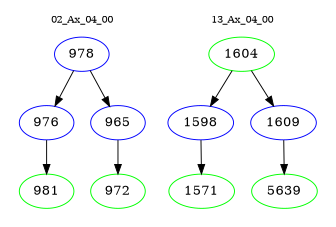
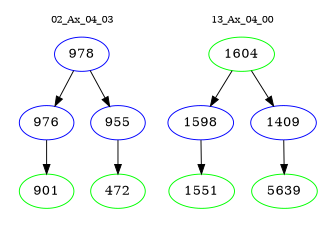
(82, 20) -> (82, 20)
(118, 123) -> (118, 123)
(284, 123) -> (284, 123)
(47, 191) -> (47, 191)
(118, 191) -> (118, 191)
(202, 191) -> (202, 191)
